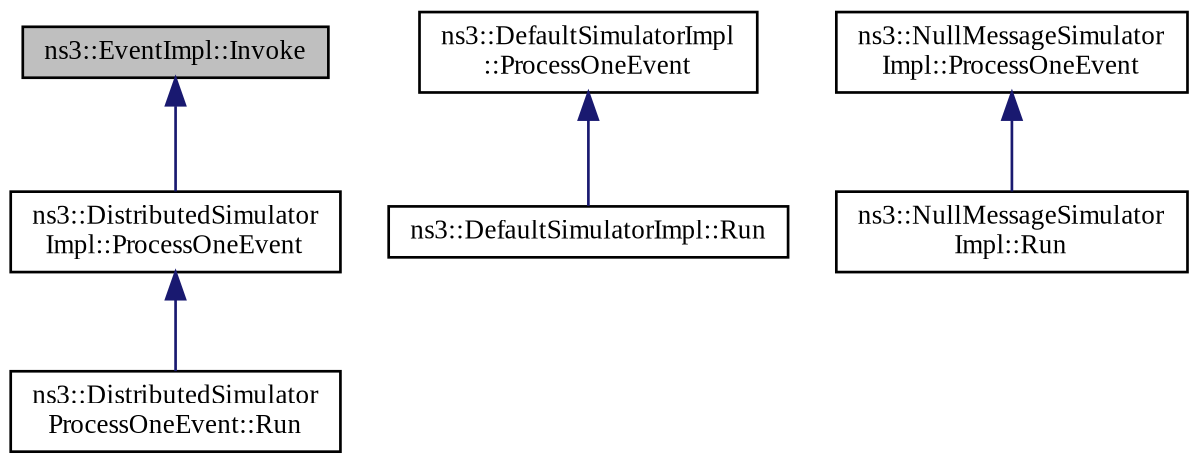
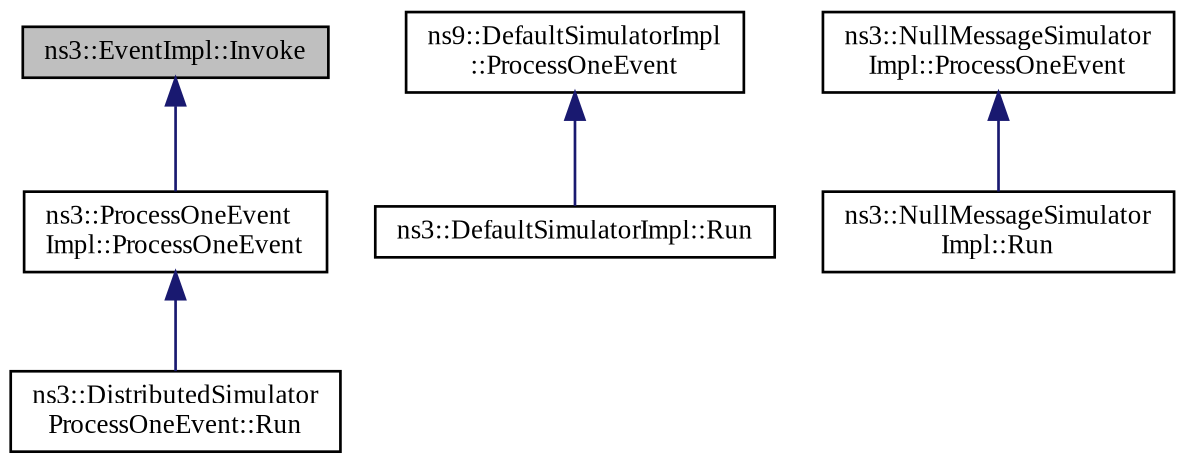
(588, 52) -> (575, 52)
(176, 232) -> (176, 232)
